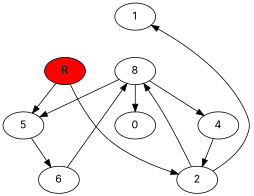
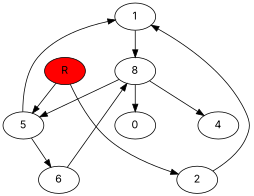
none -> (46, 49)
(171, 127) -> (135, 40)
(209, 149) -> none
